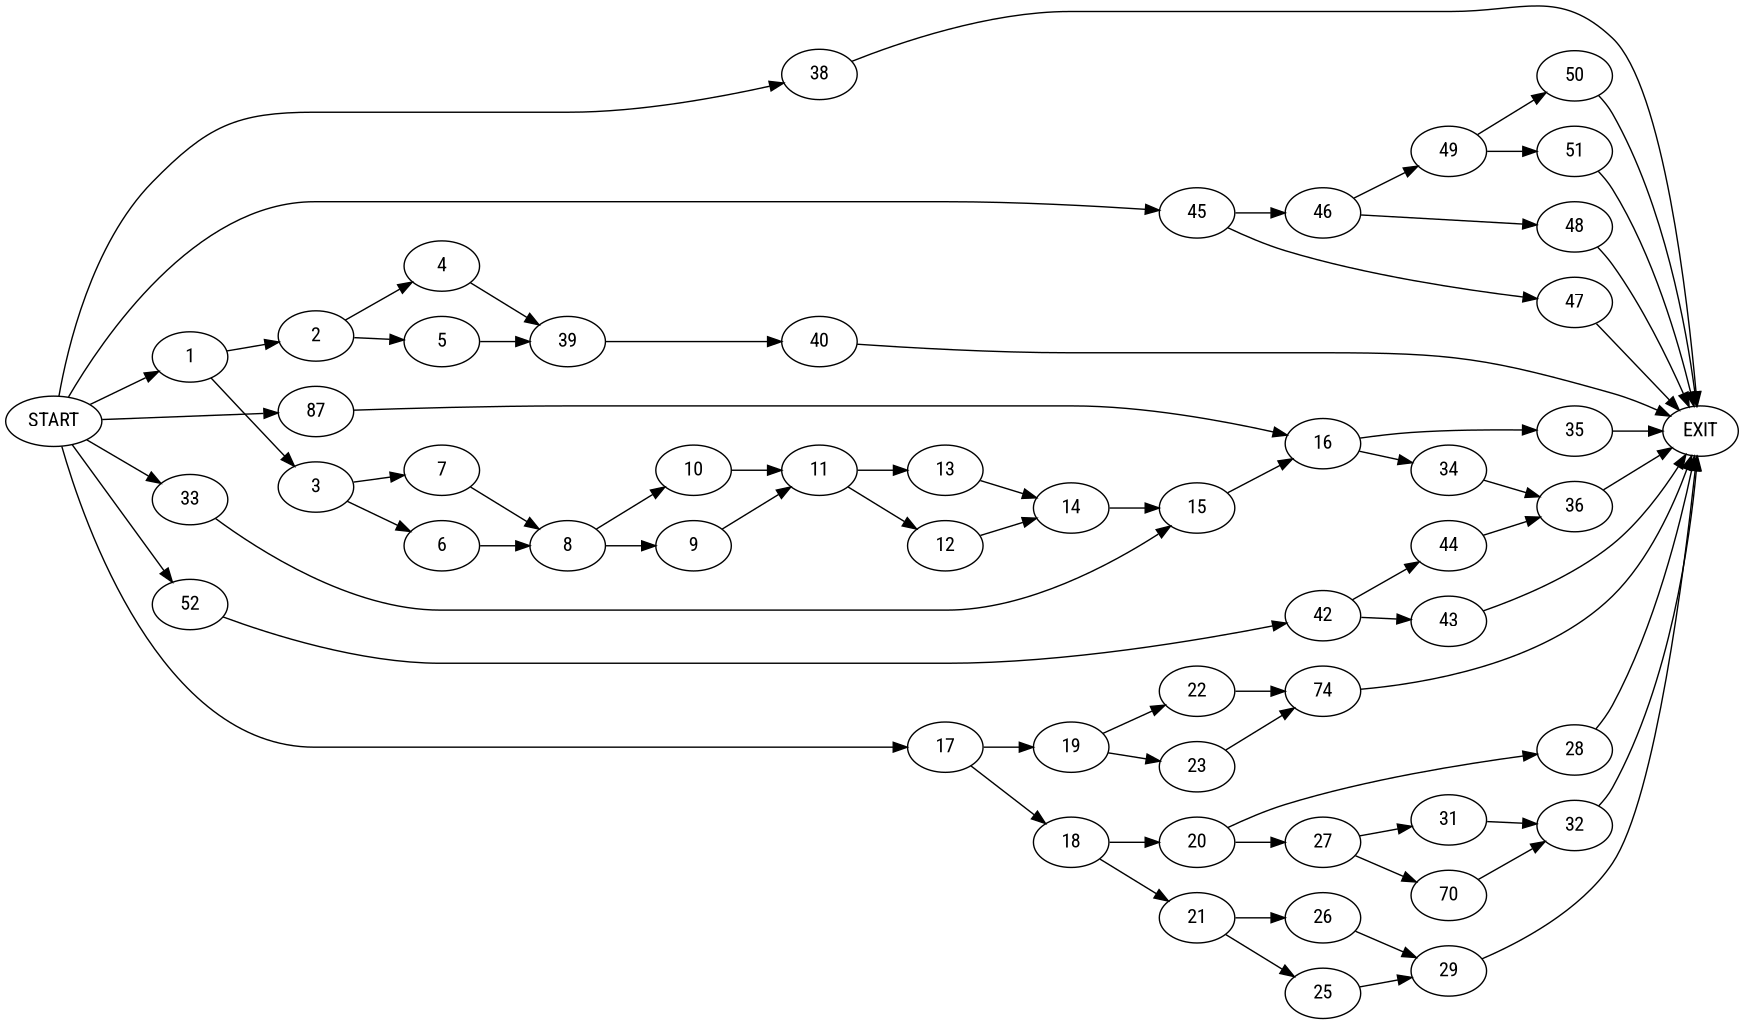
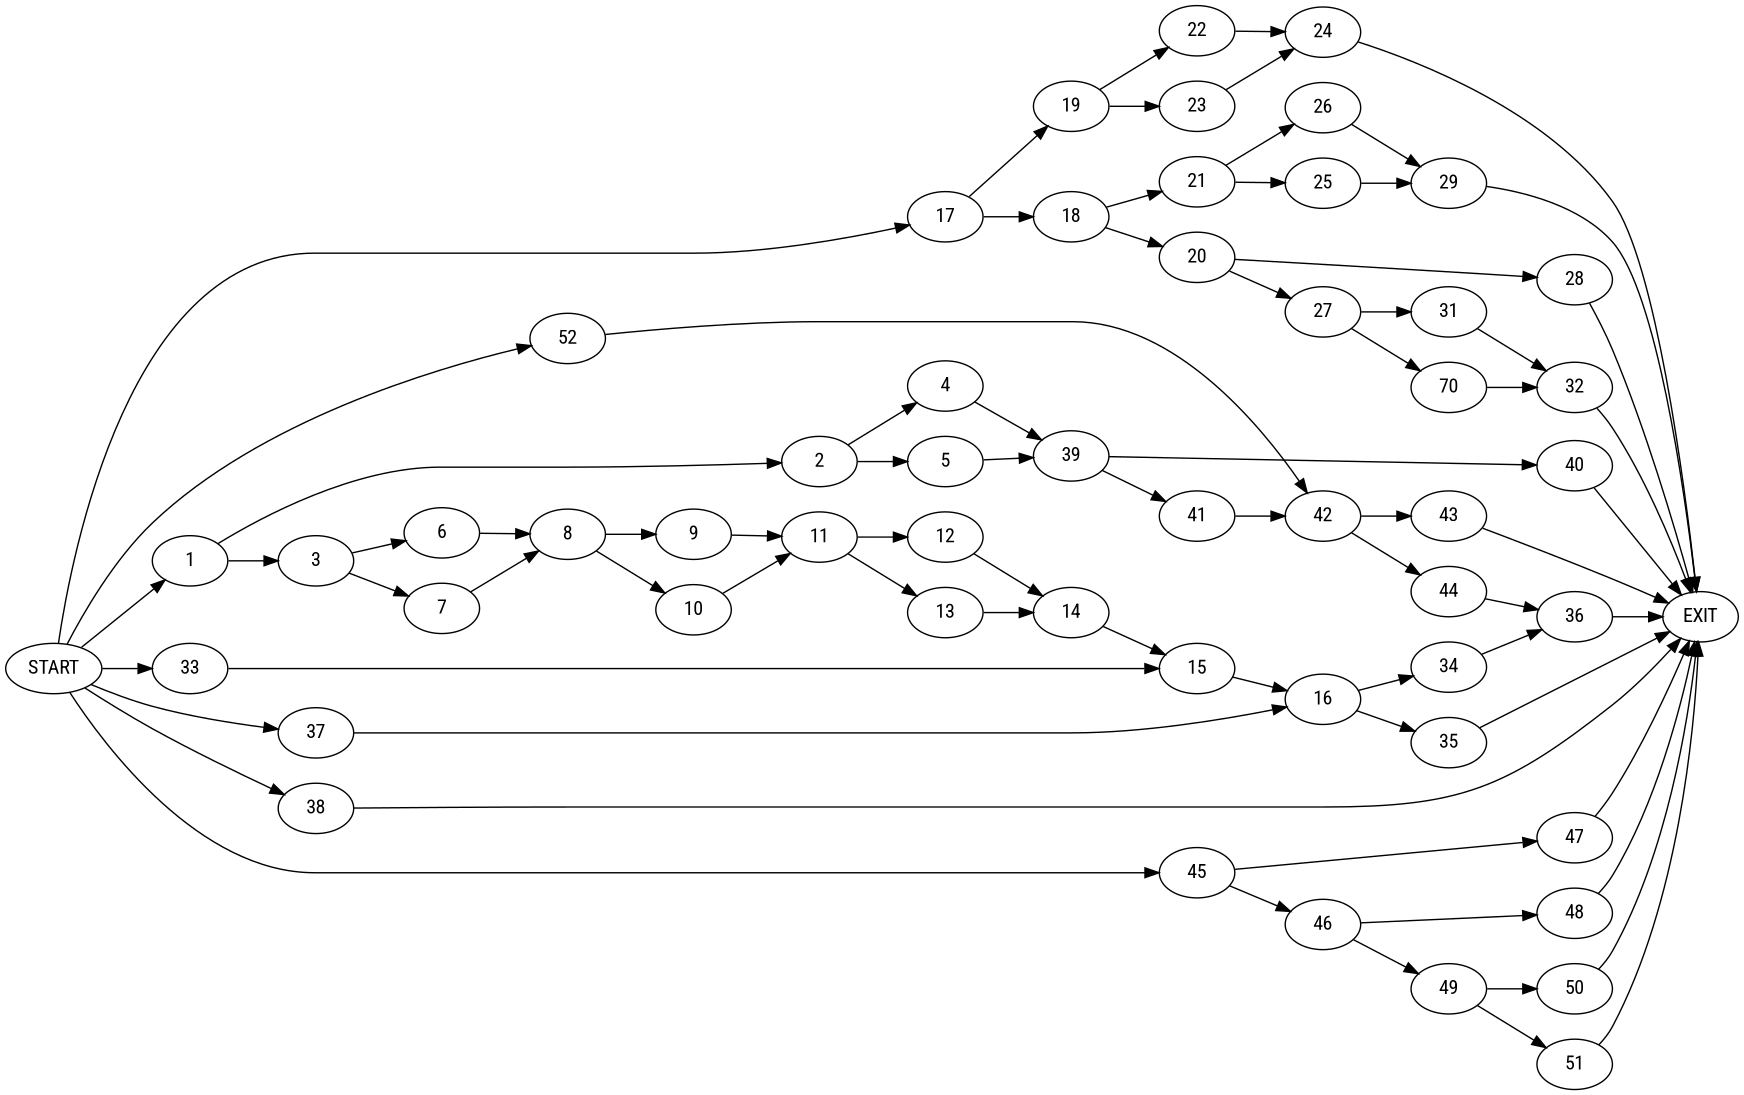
(316, 412) -> (316, 733)
none -> (1197, 516)
(1323, 691) -> (1323, 32)
